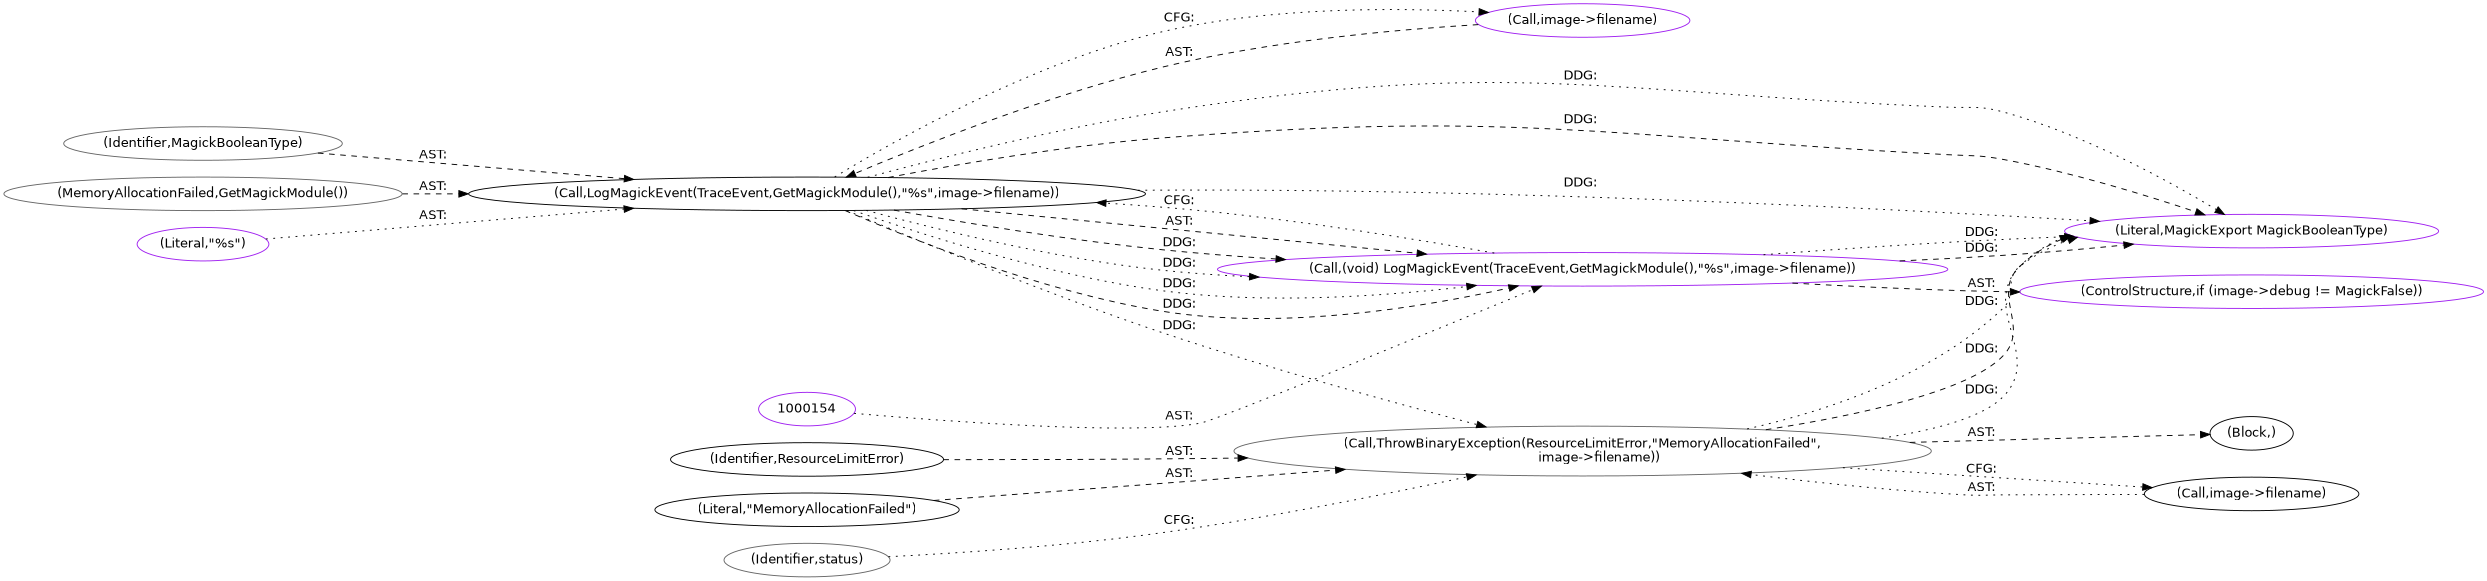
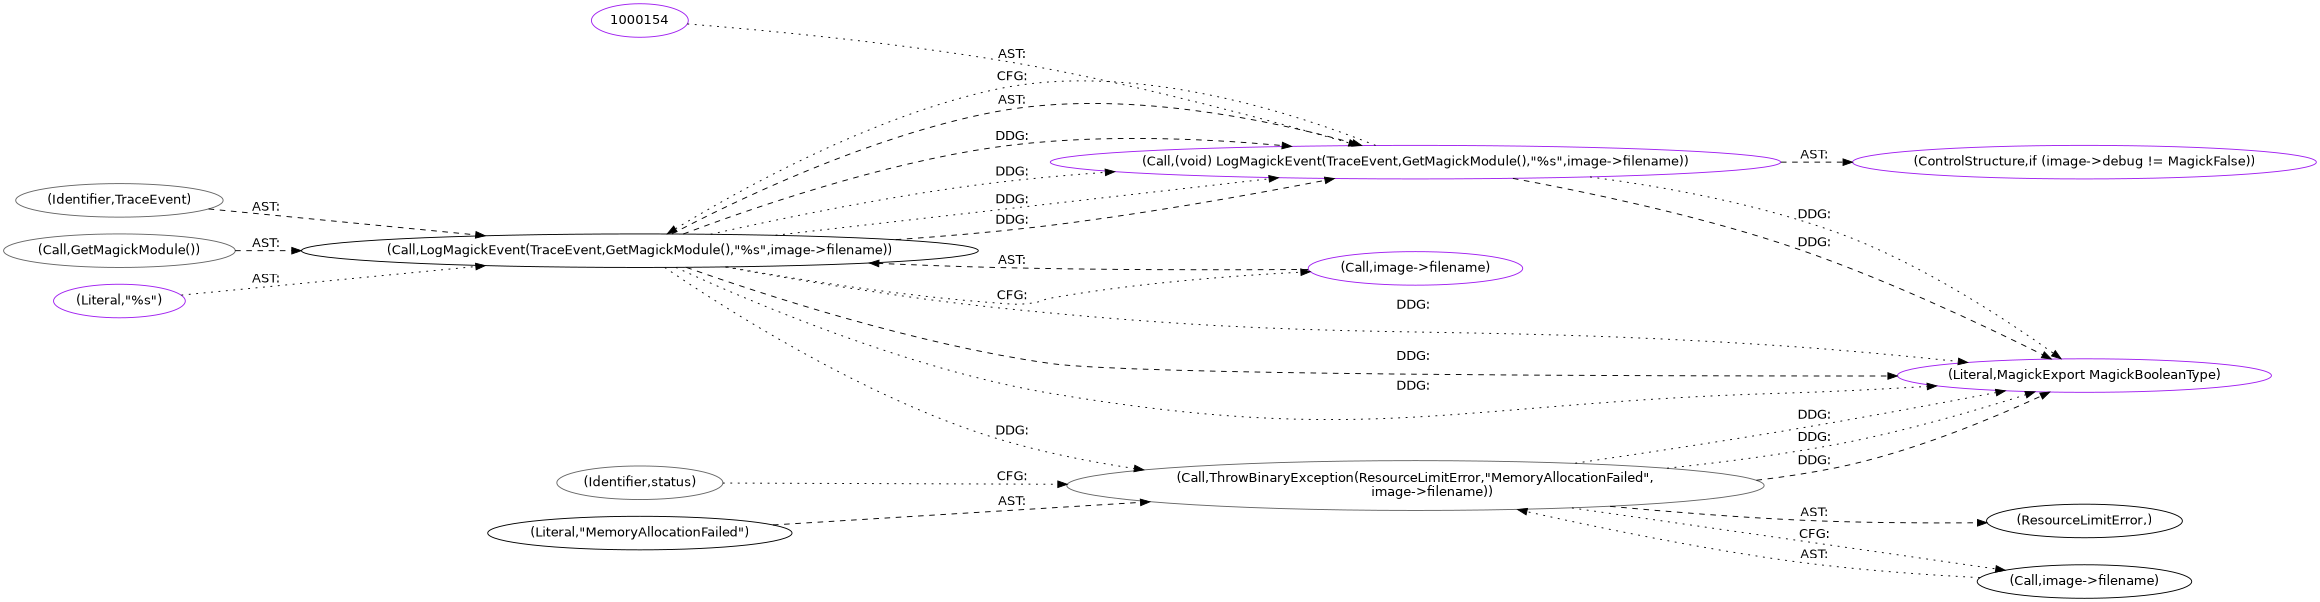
(203, 144) -> (119, 200)
(203, 194) -> (119, 251)
(2252, 433) -> (2084, 521)
(807, 459) -> none
